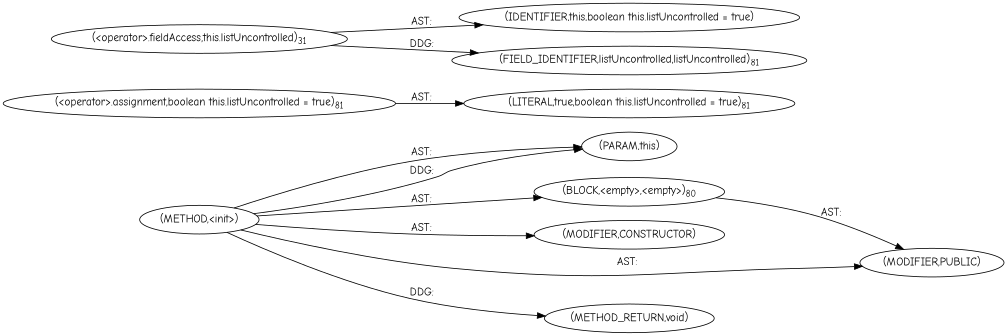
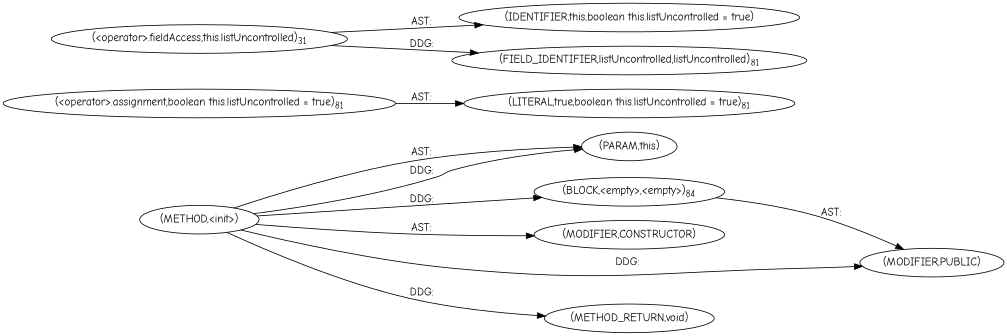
(691, 191) -> (691, 191)
(424, 199) -> (424, 199)
(629, 262) -> (629, 262)
